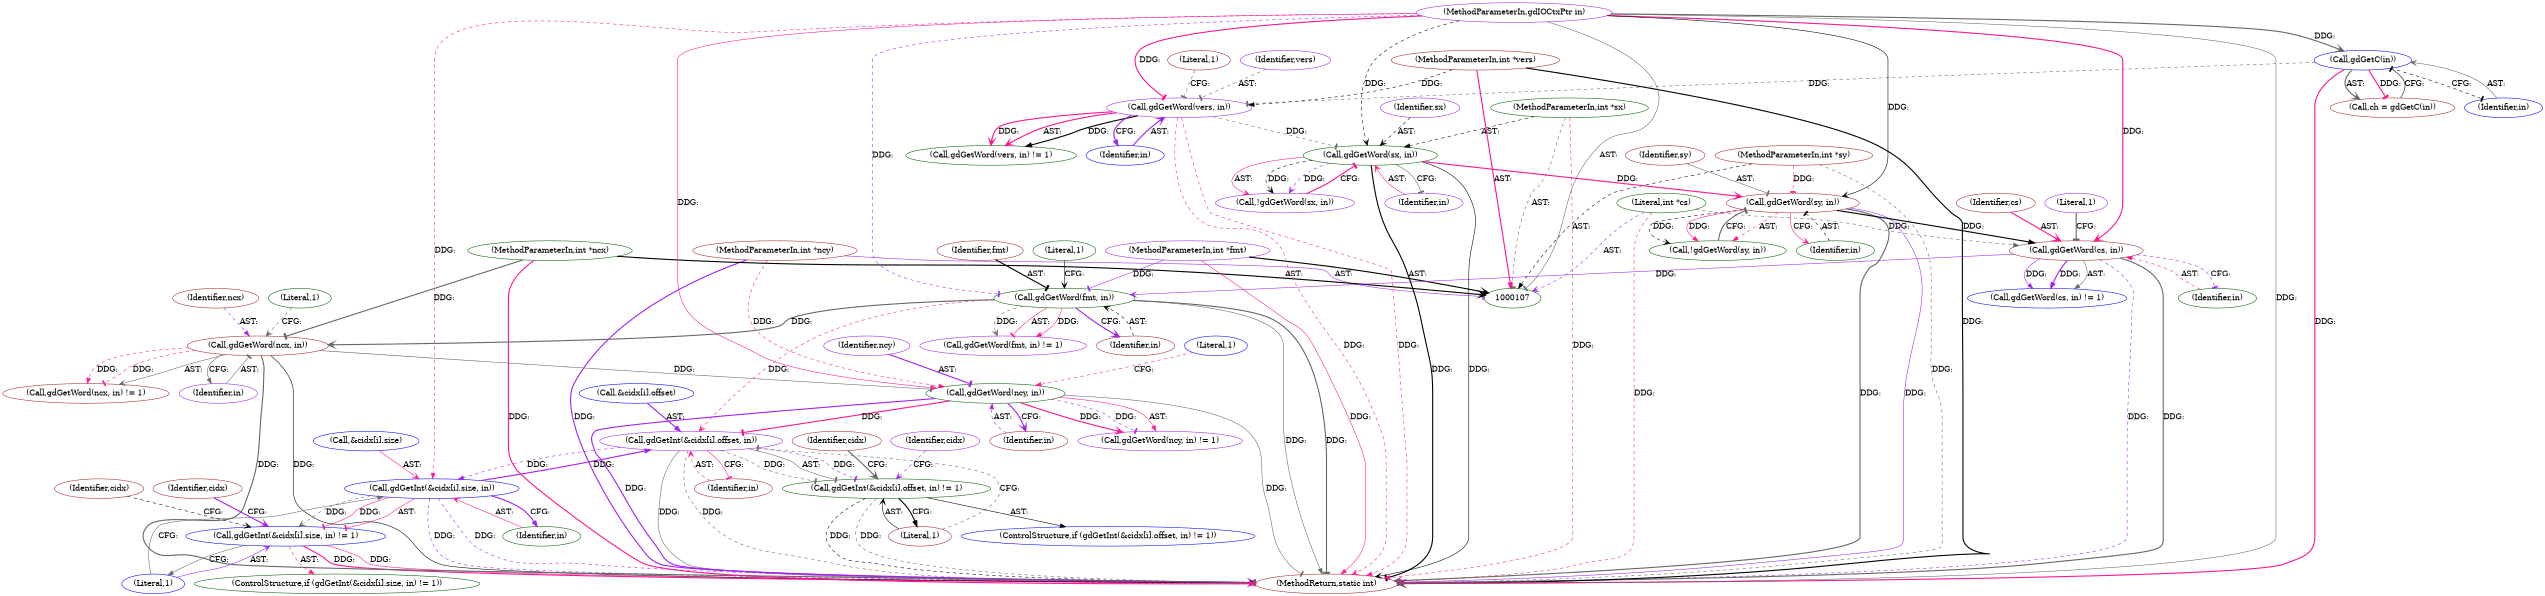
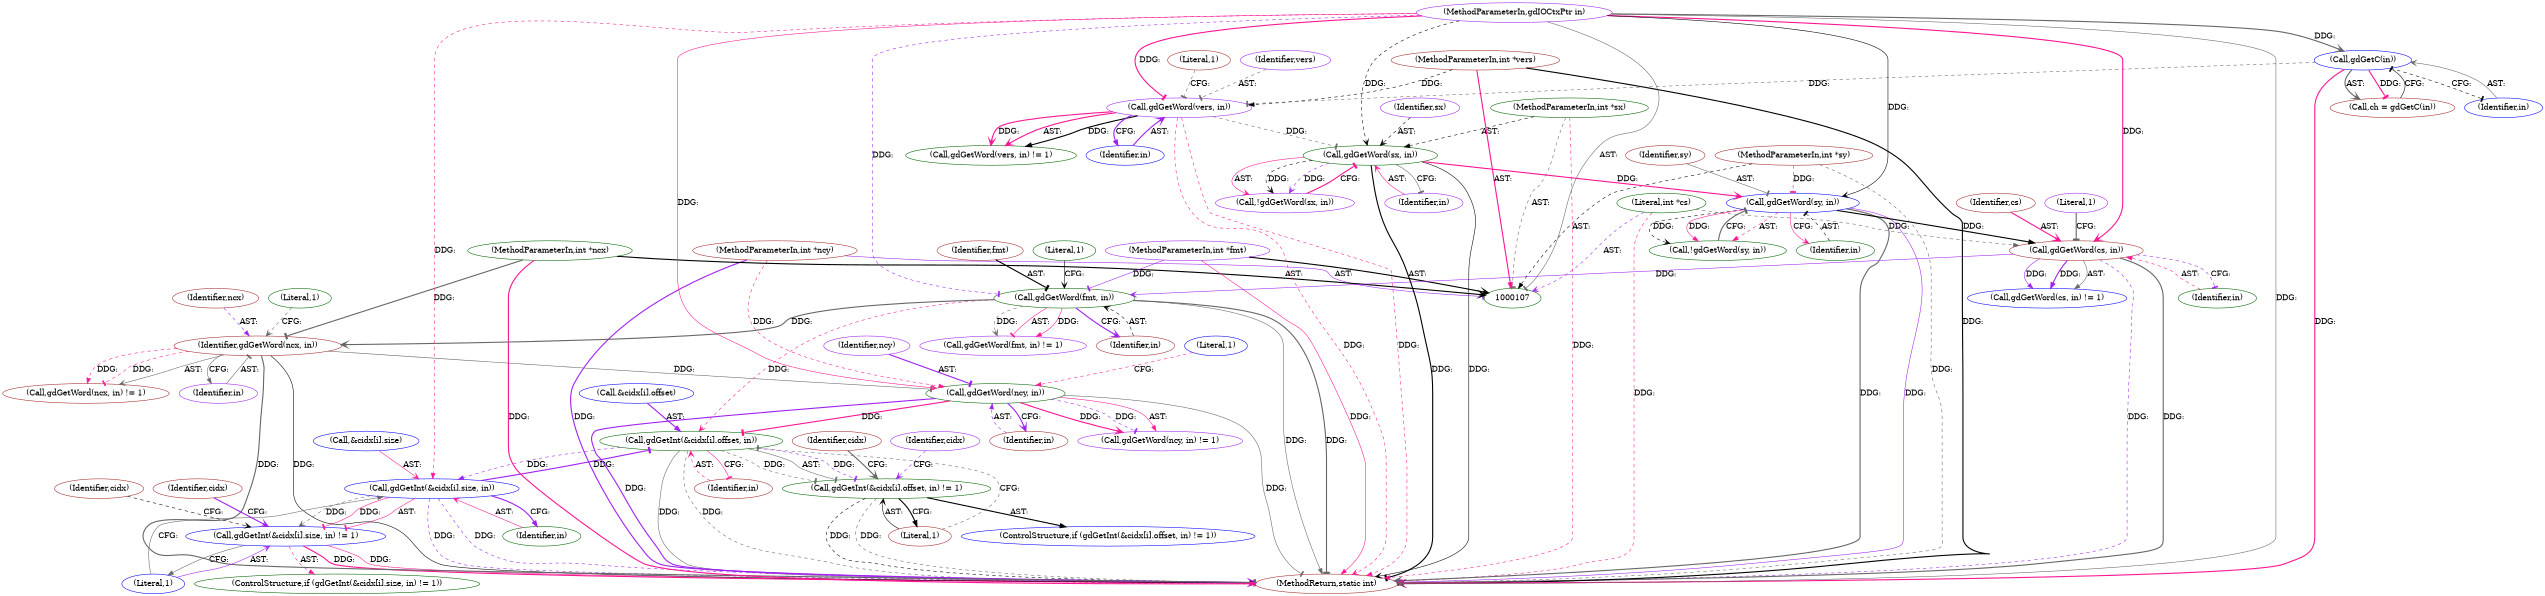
(1793, 203) -> (1793, 203)
(258, 346) -> (258, 346)
(691, 441) -> (691, 441)
(563, 467) -> (565, 466)
(994, 512) -> (994, 512)
